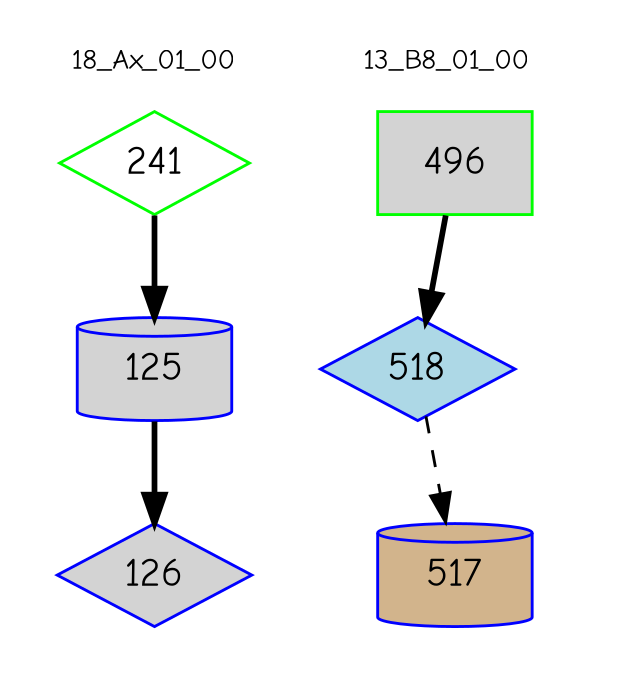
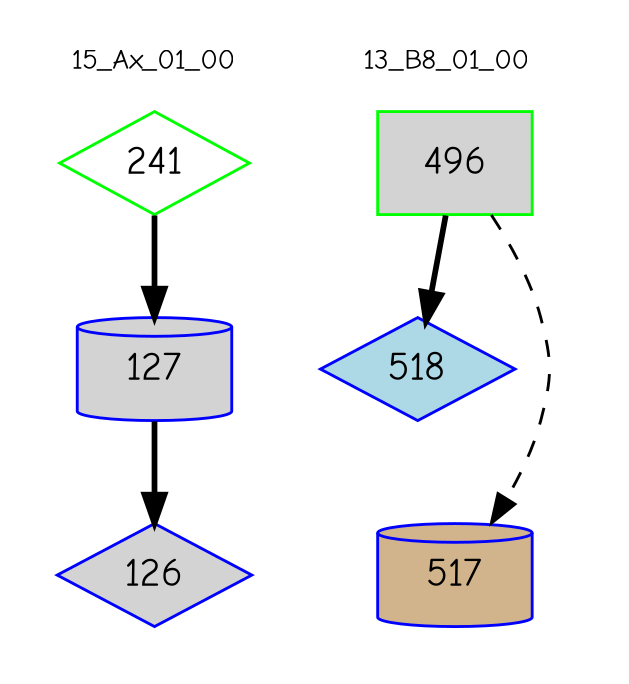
(154, 62) -> (154, 62)
(154, 369) -> (154, 369)
(433, 455) -> (549, 355)
